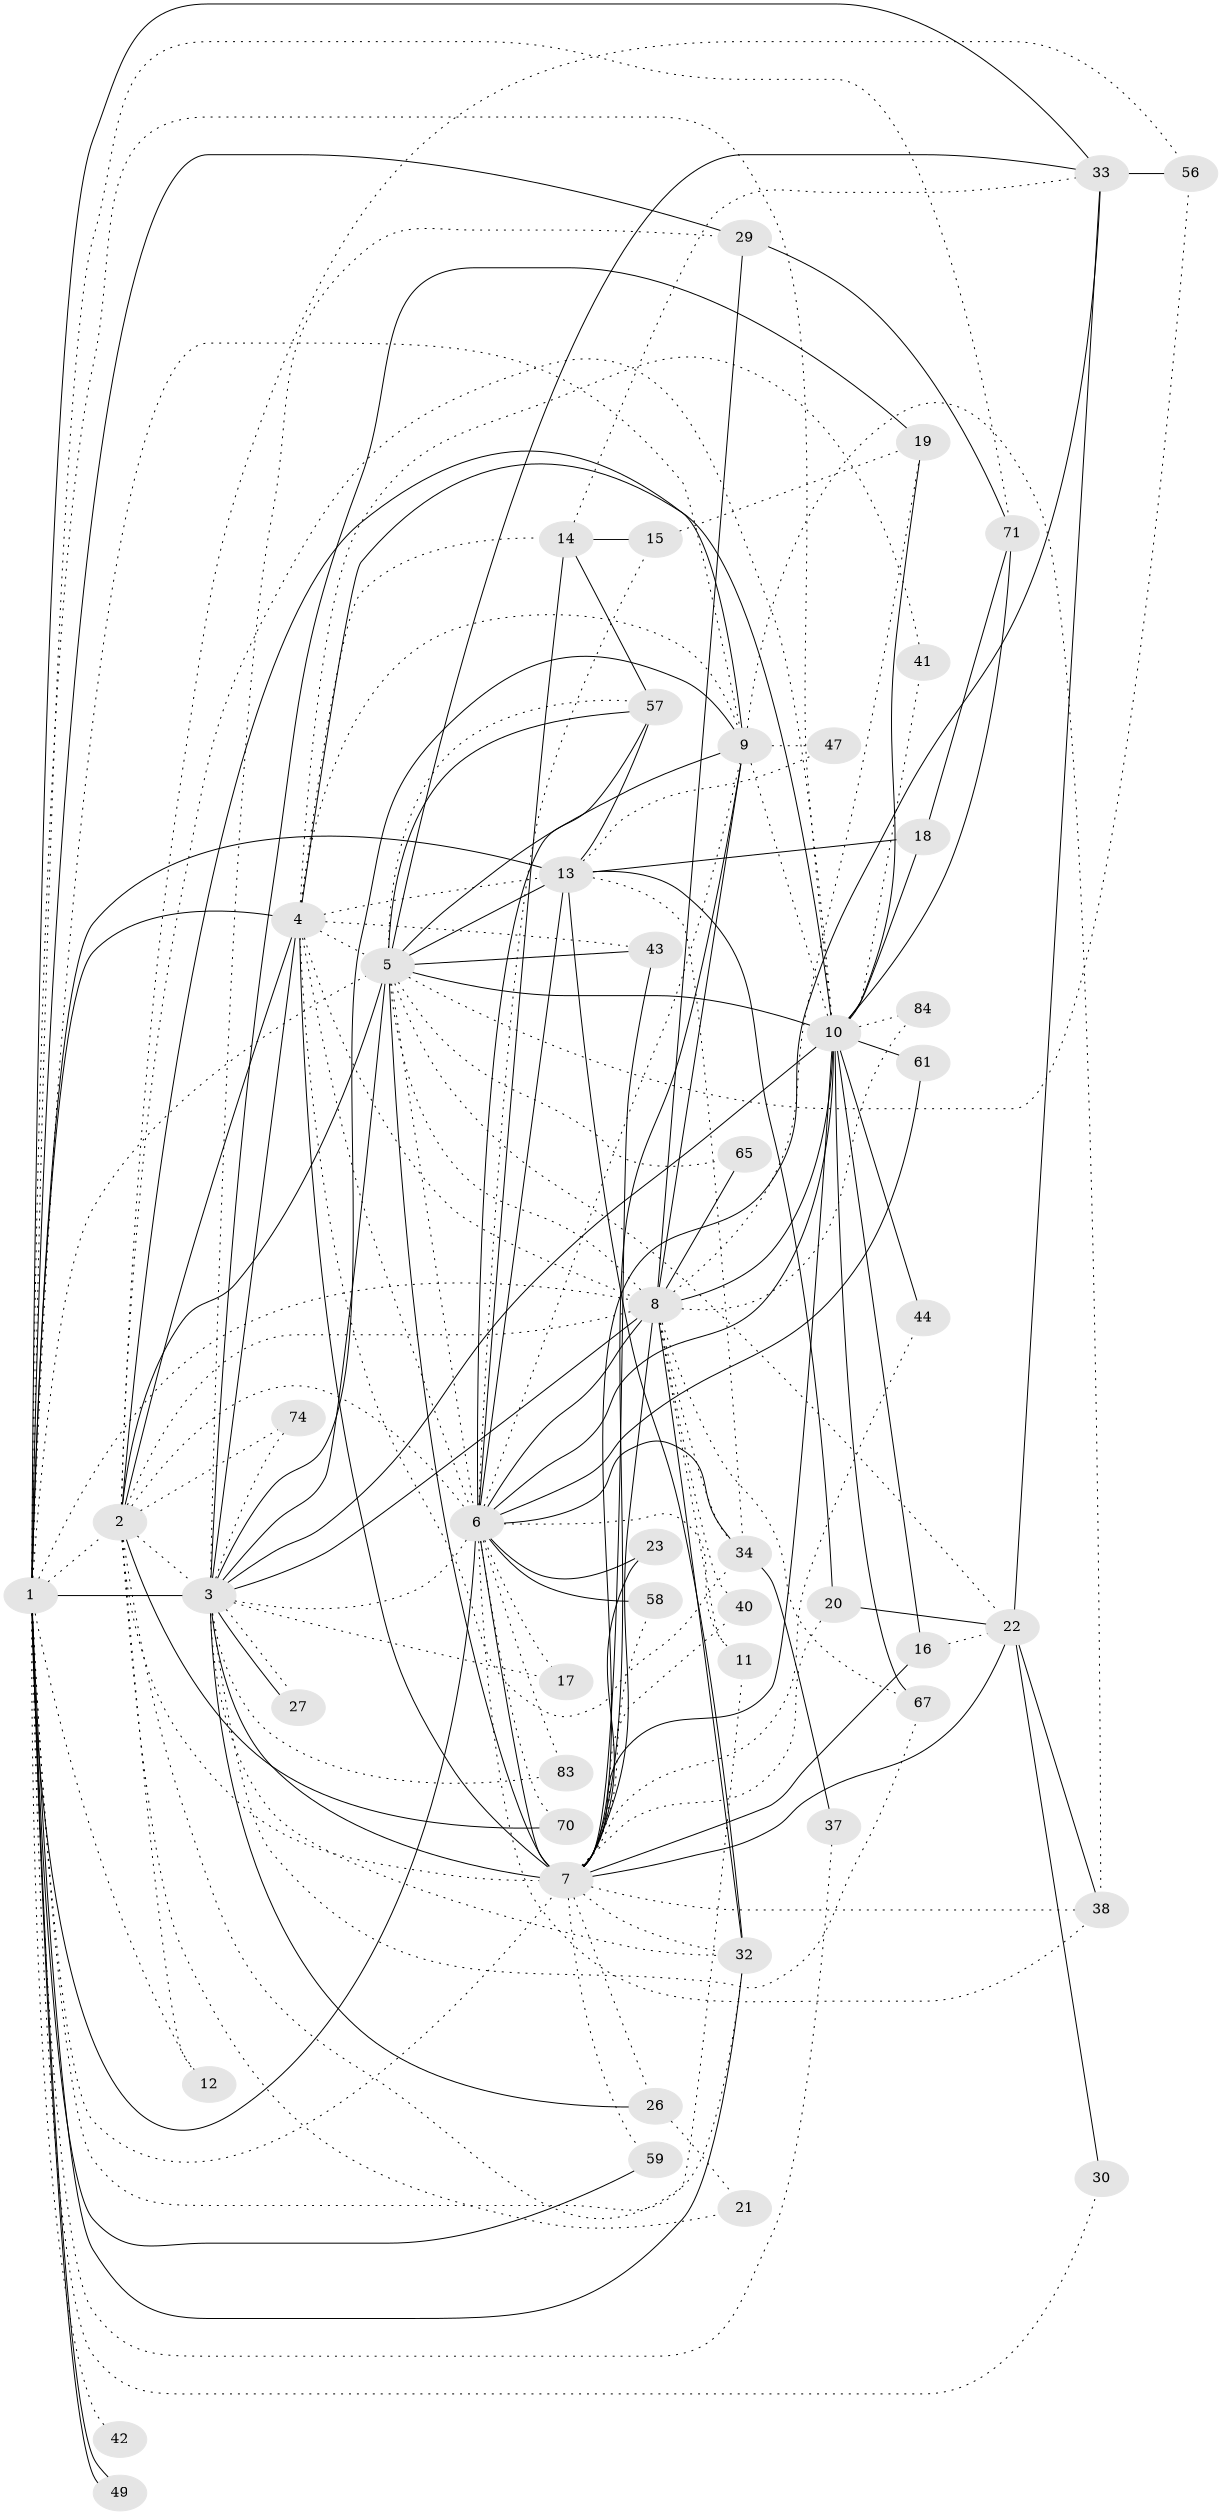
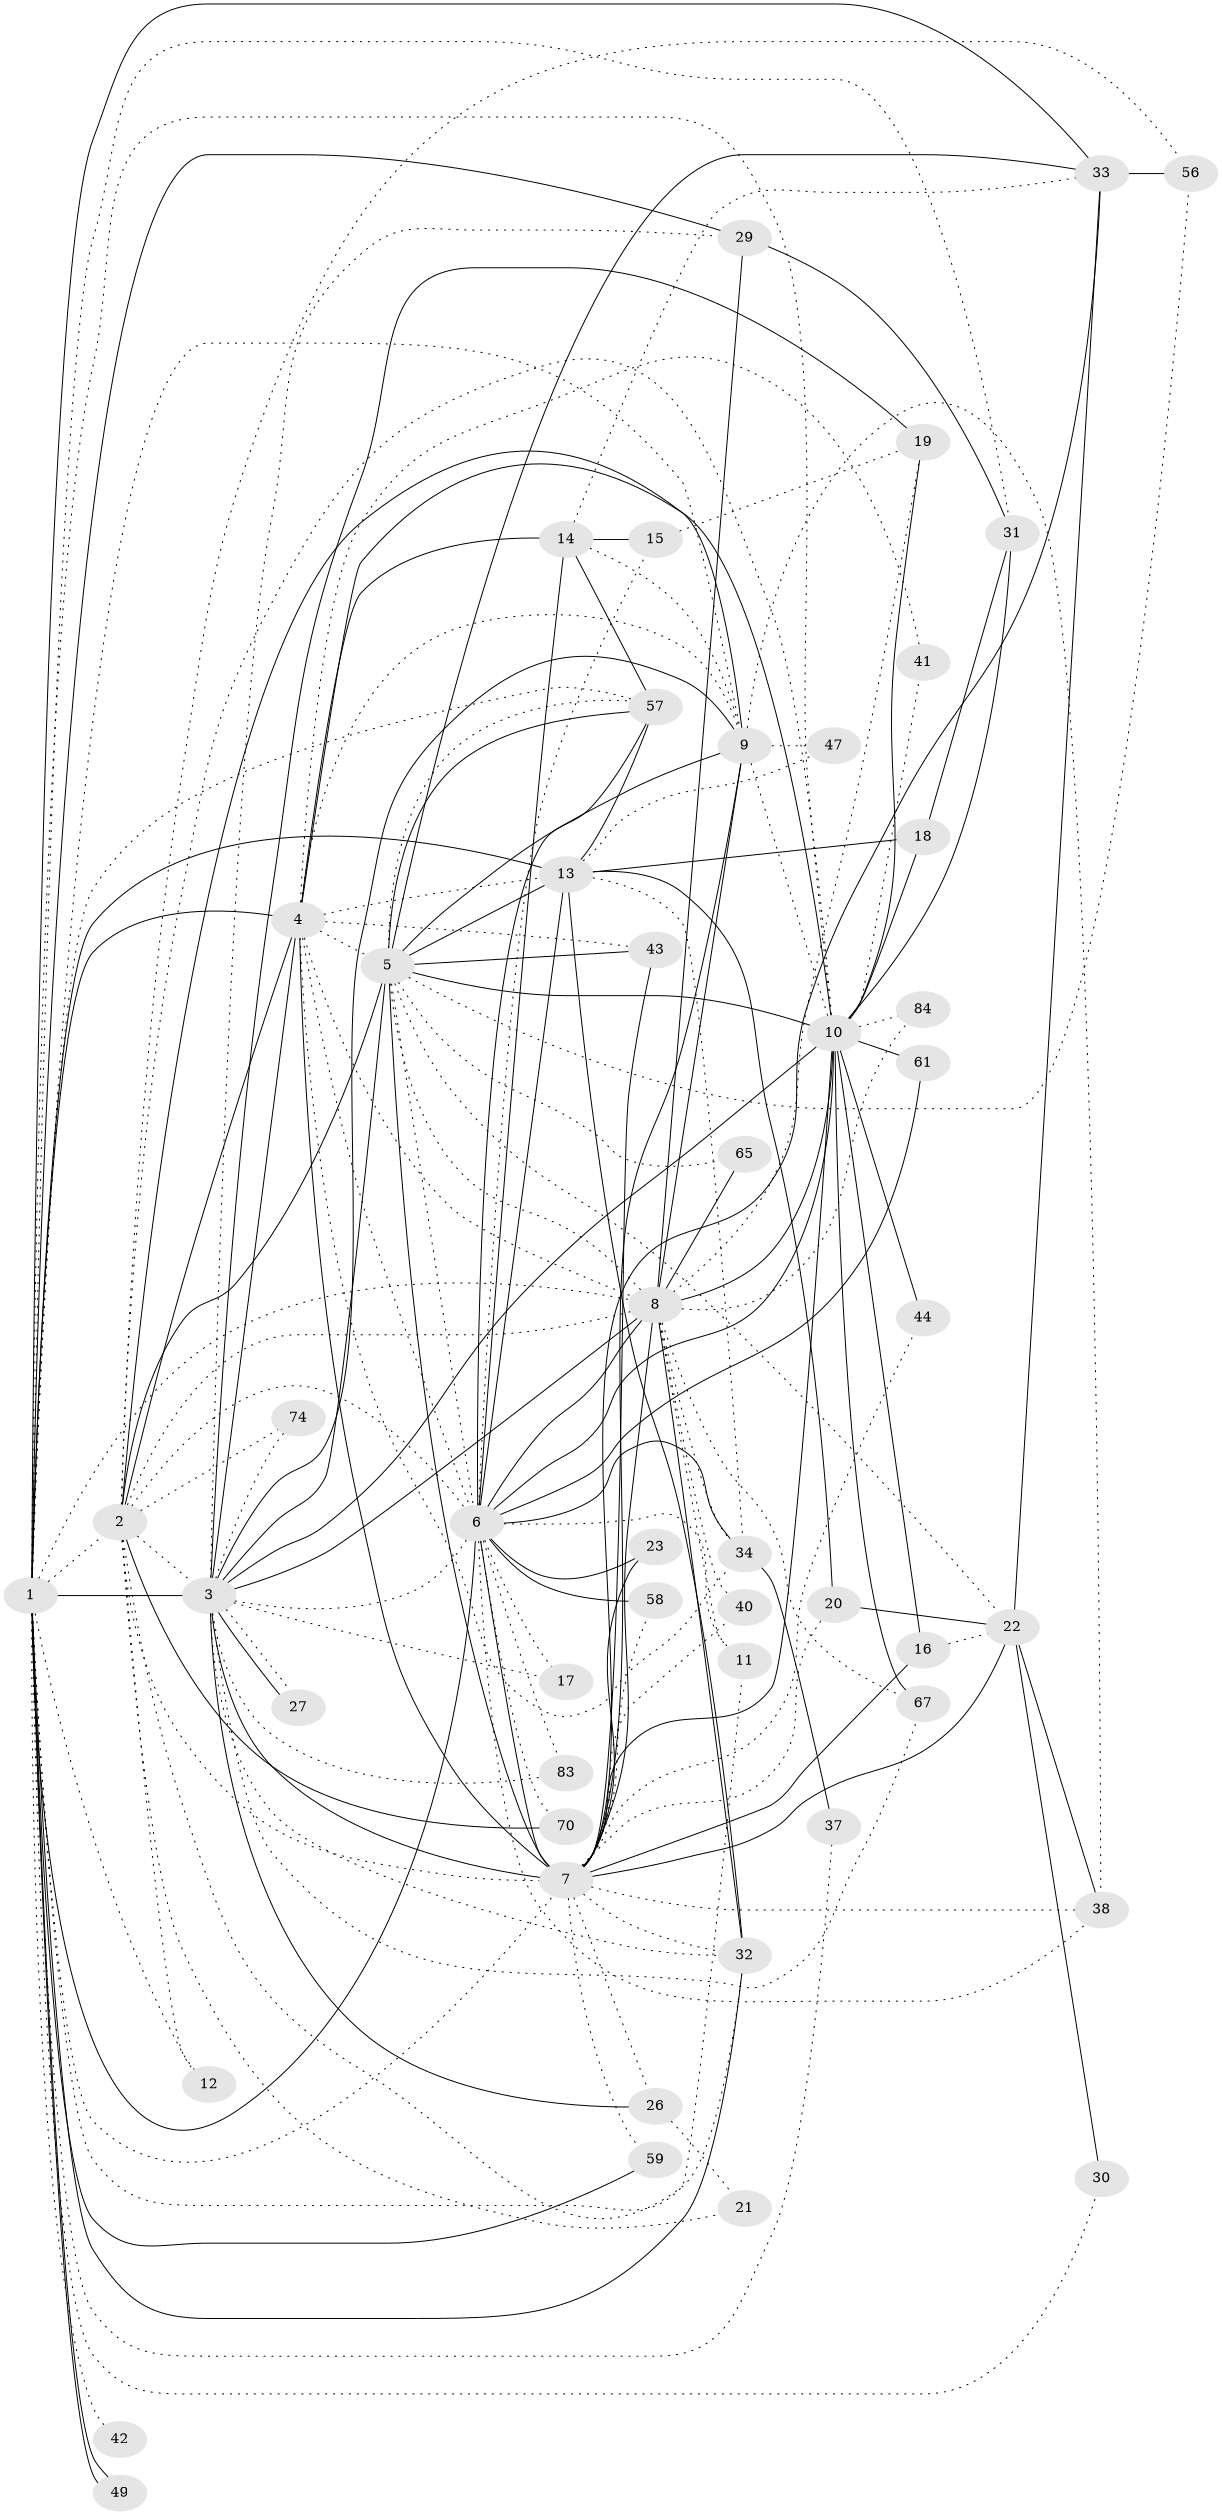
(1012, 534) -> (1012, 534)
(362, 592) -> (362, 592)
(620, 1137) -> (689, 617)
(91, 1214) -> (79, 936)
